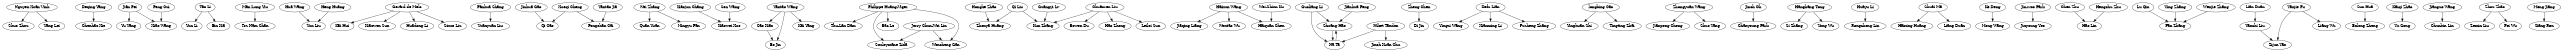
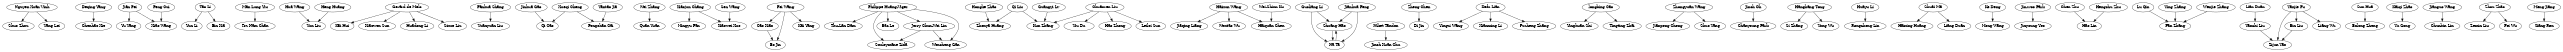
(786, 7) -> (786, 7)
(668, 16) -> (690, 15)
none -> (907, 16)
(1079, 26) -> (1079, 26)
none -> (2296, 26)
(1360, 36) -> (1356, 29)
